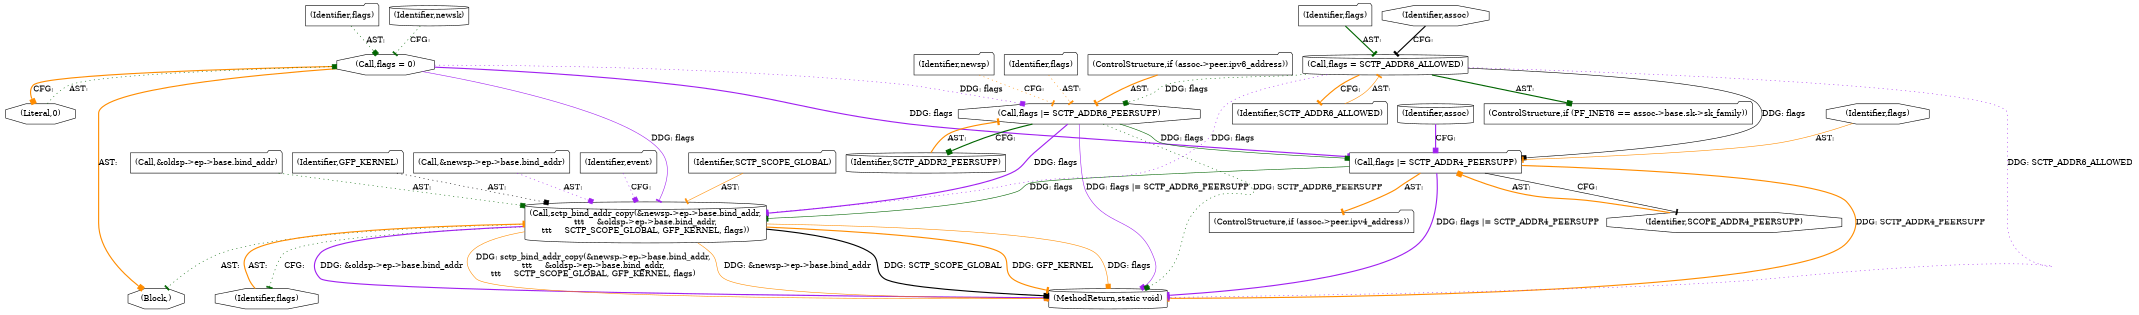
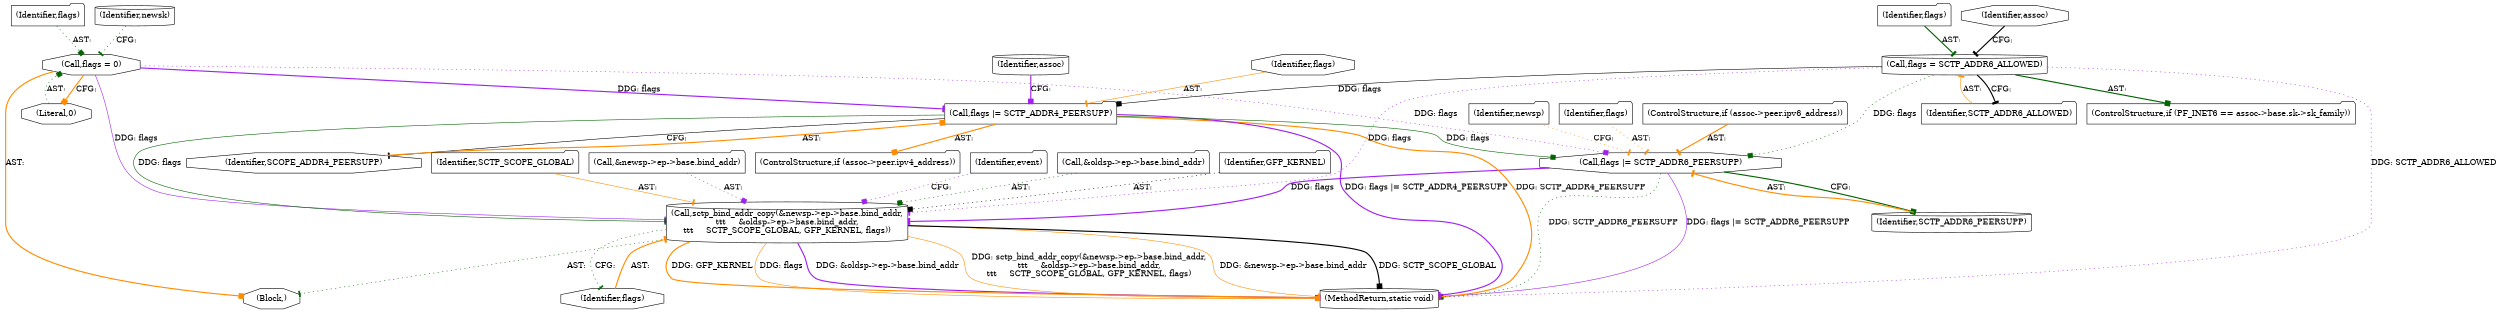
(1339, 86) -> (1988, 87)
(1229, 151) -> (1335, 124)
(926, 163) -> (1952, 222)
(1384, 195) -> (947, 138)
